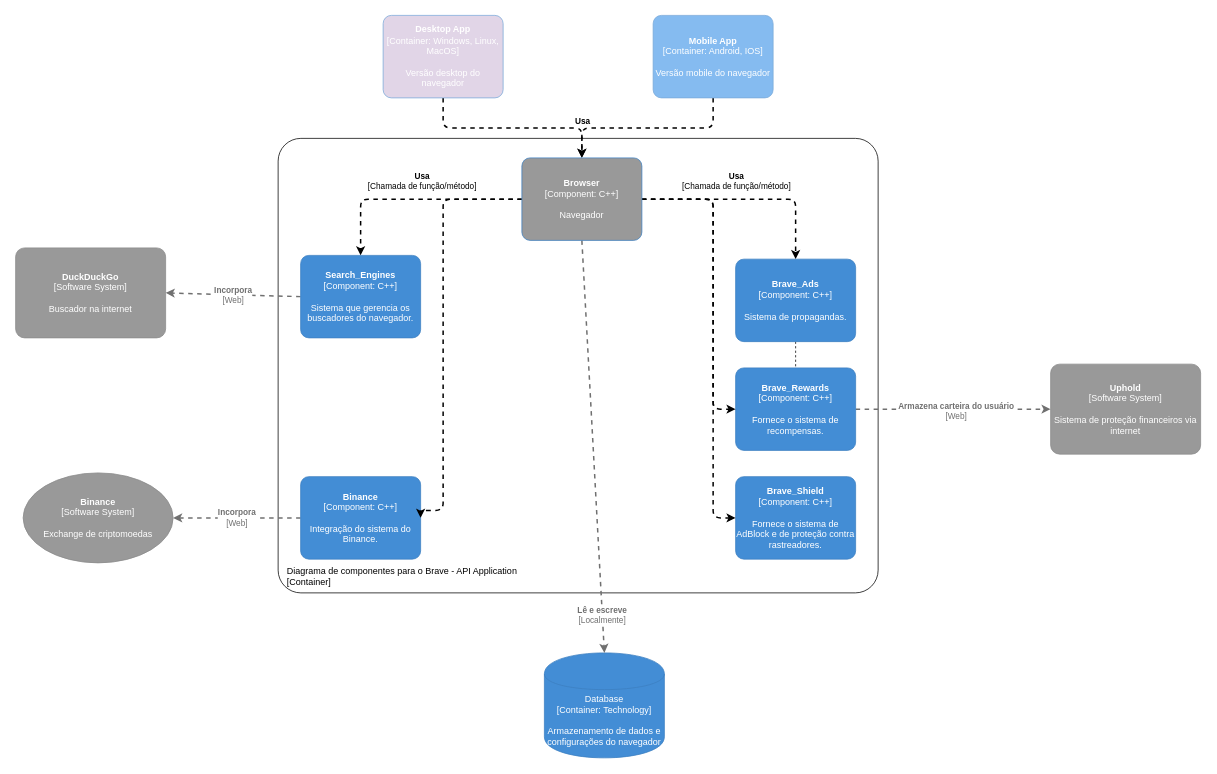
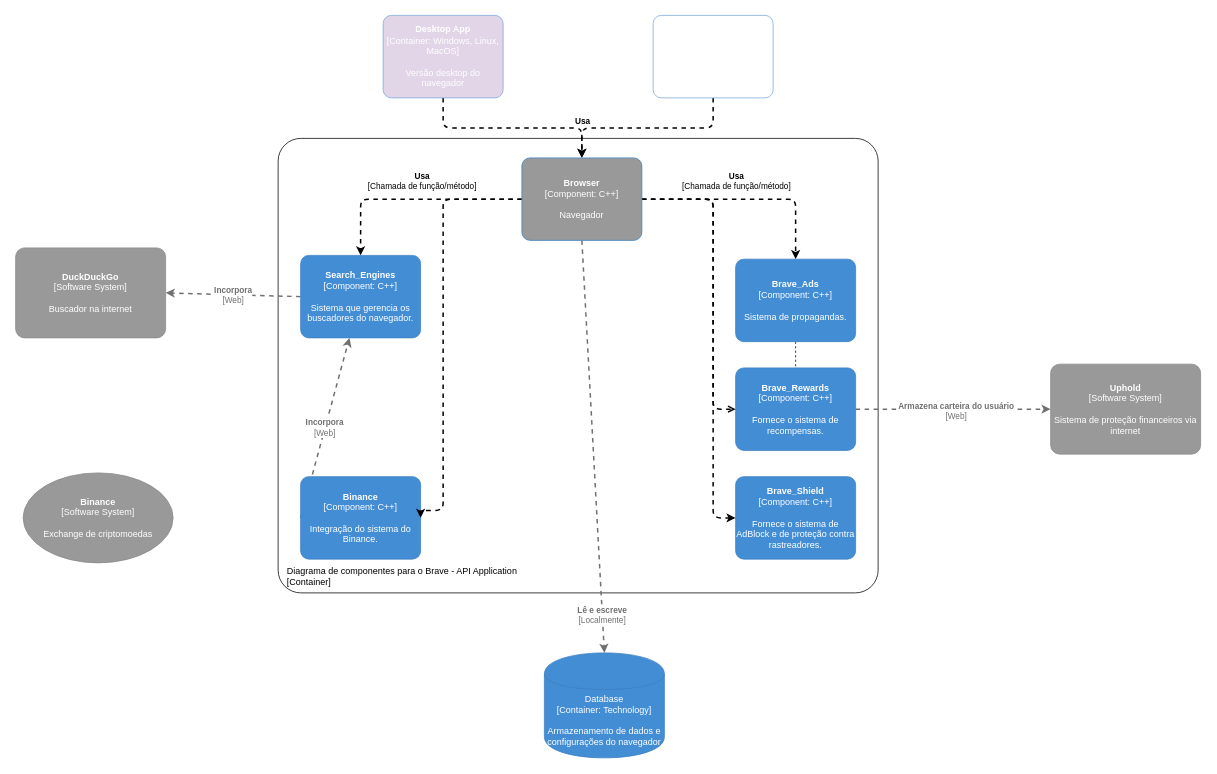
(713, 57) -> (713, 57)
(727, 409) -> (729, 409)
(214, 518) -> (329, 411)
